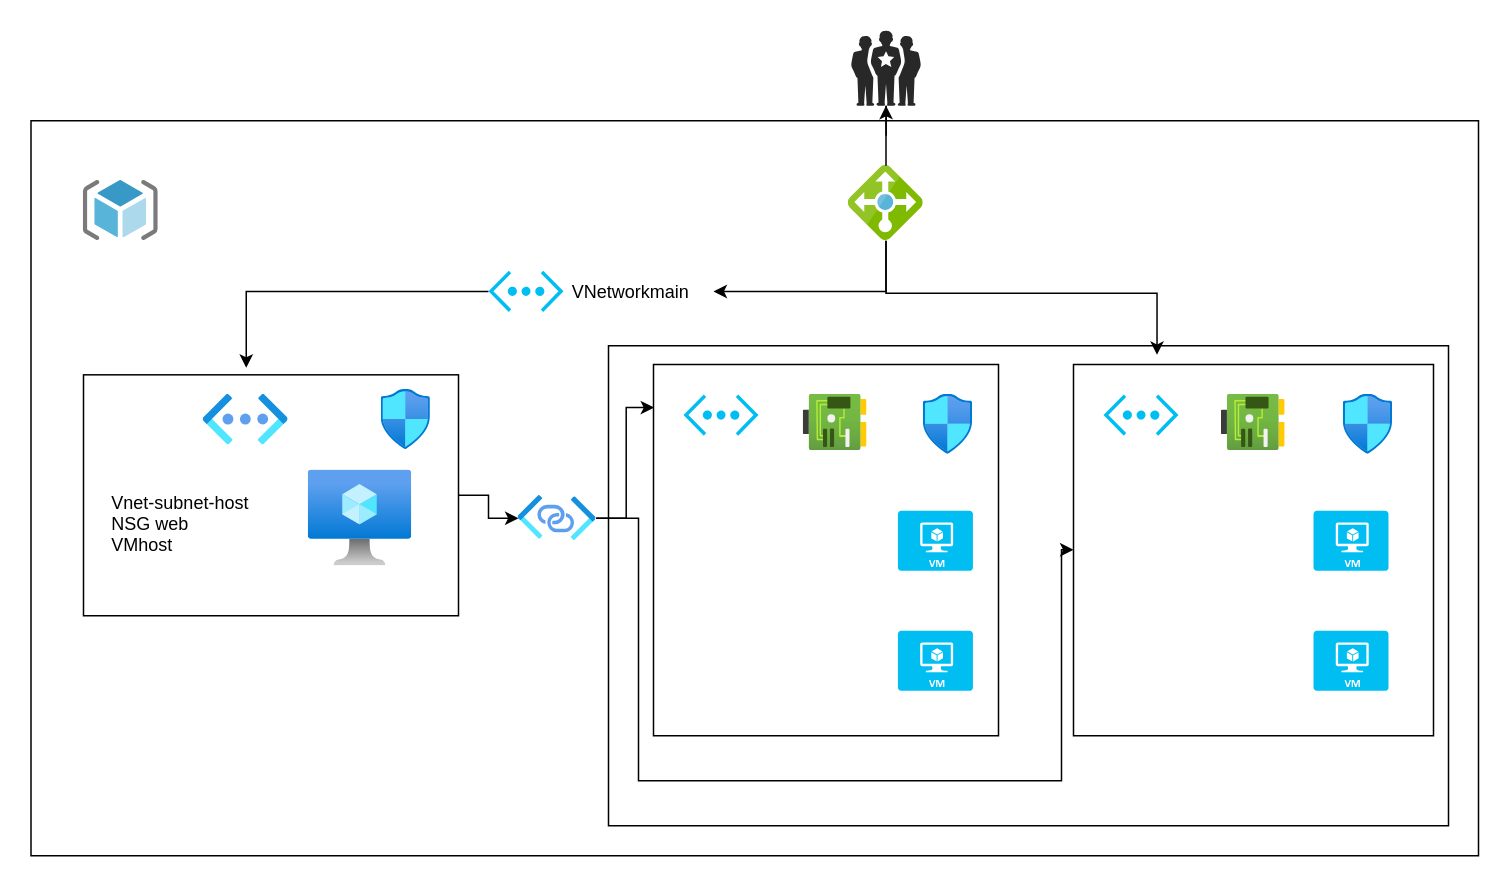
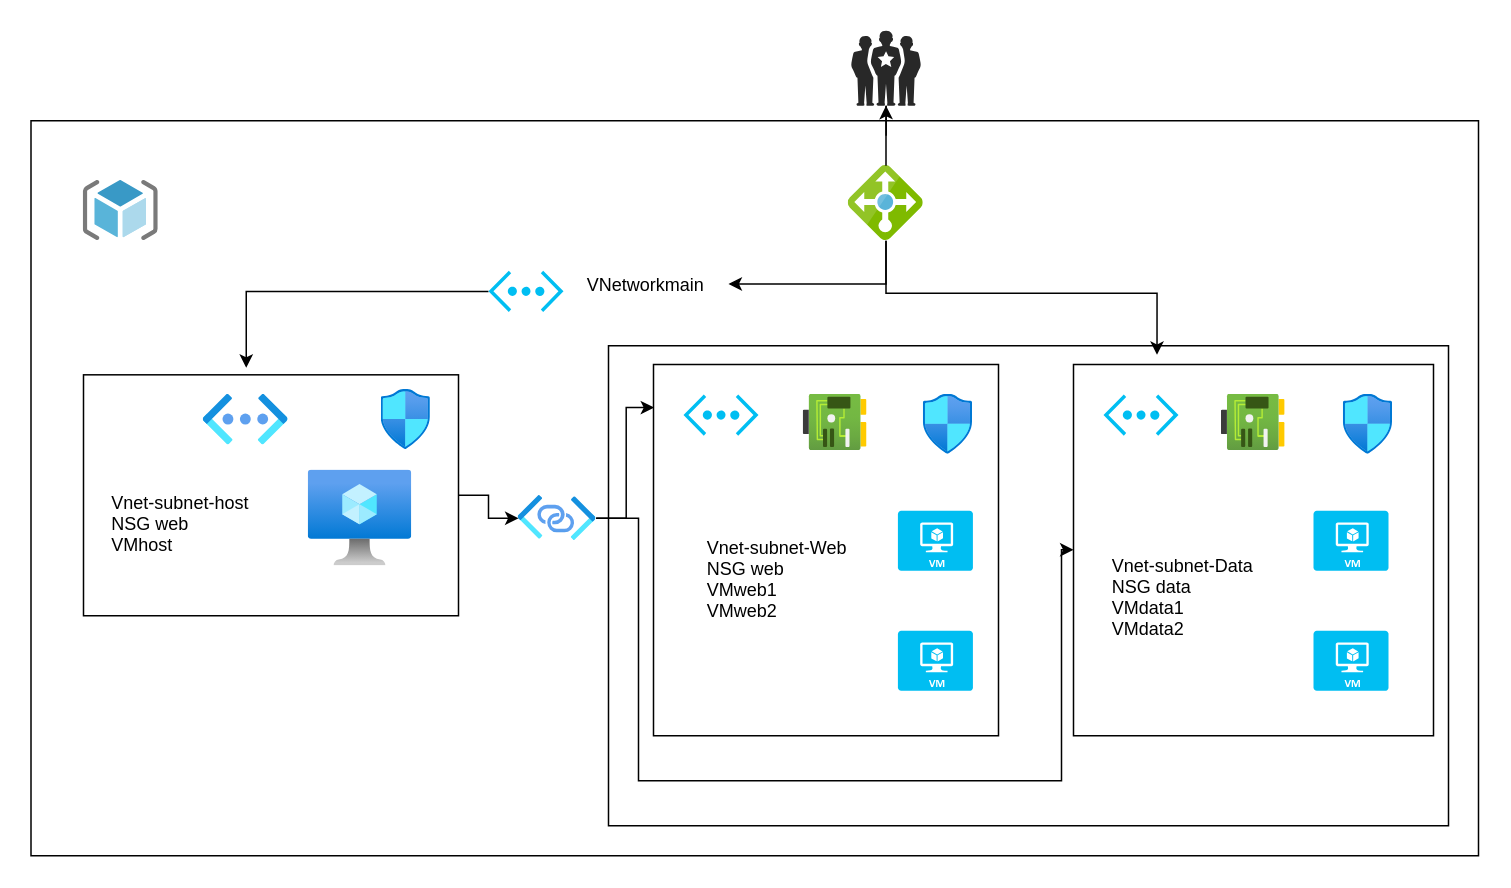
(638, 291) -> (653, 284)
none -> (777, 578)
none -> (1186, 586)
